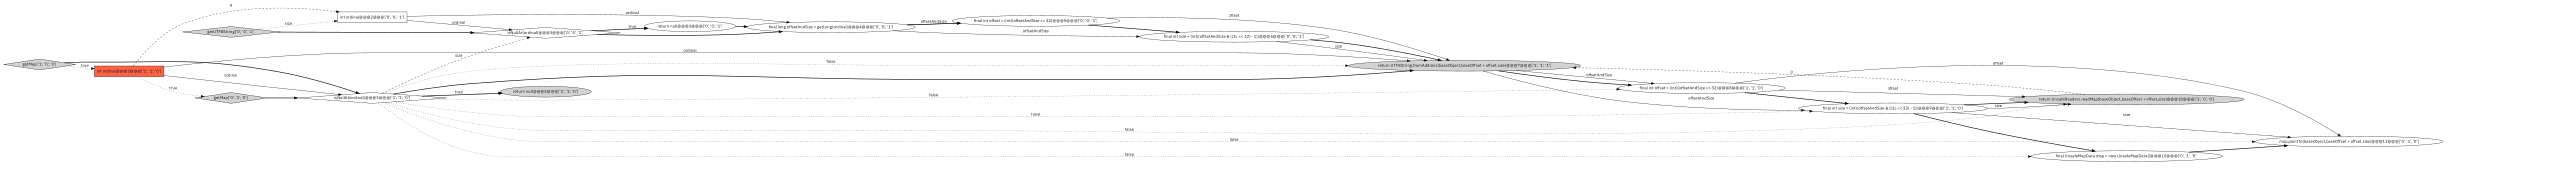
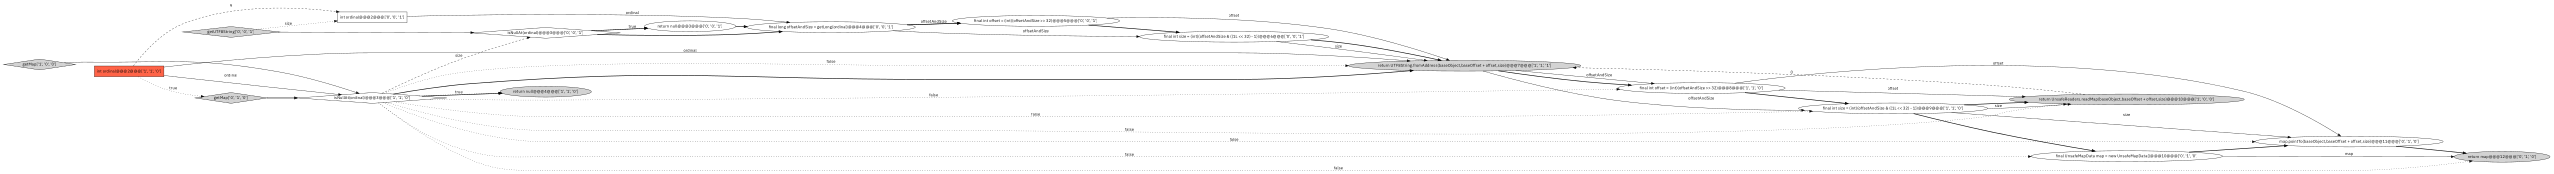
(458, 25) -> none
(374, 32) -> (374, 32)
(219, 64) -> (219, 64)
(77, 67) -> none
none -> (2502, 157)
